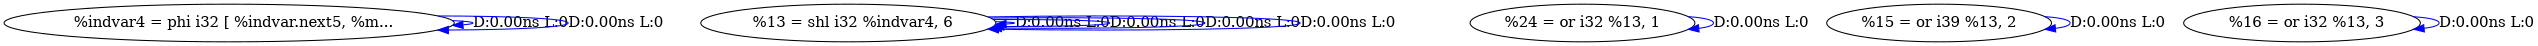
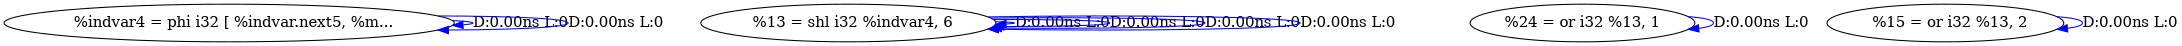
(1939, 23) -> (1945, 23)
(2302, 23) -> none
